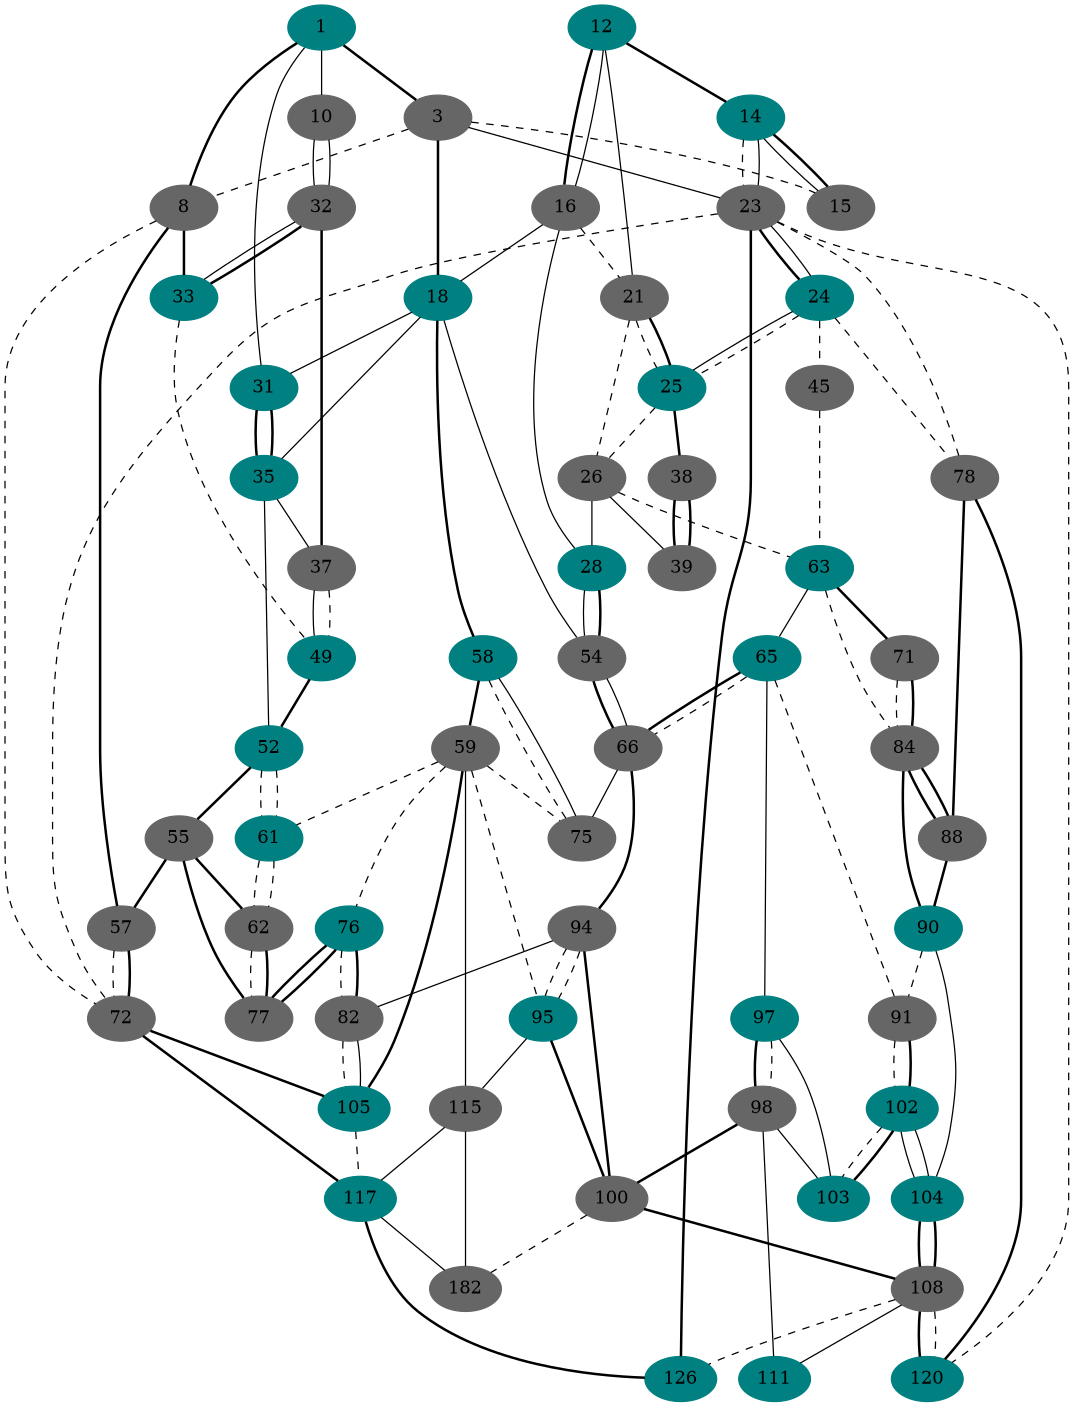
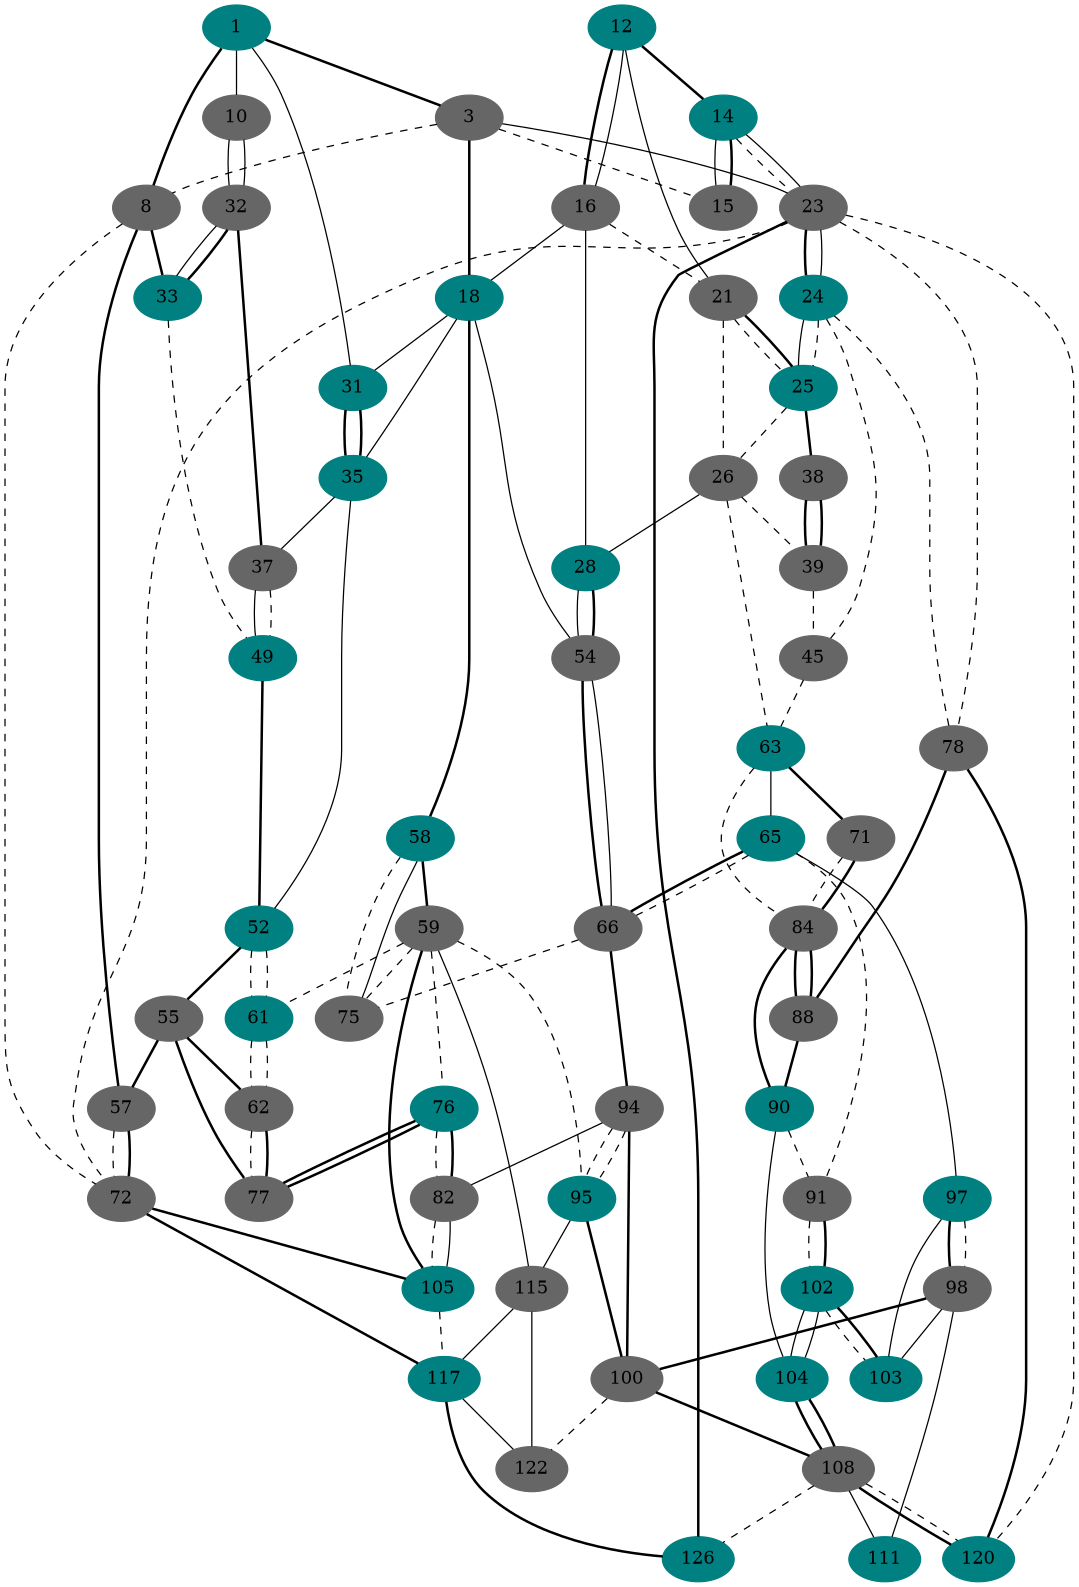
(637, 523) -> (768, 523)
none -> (813, 613)
(605, 793) -> (478, 974)
(466, 1289) -> (532, 1469)
